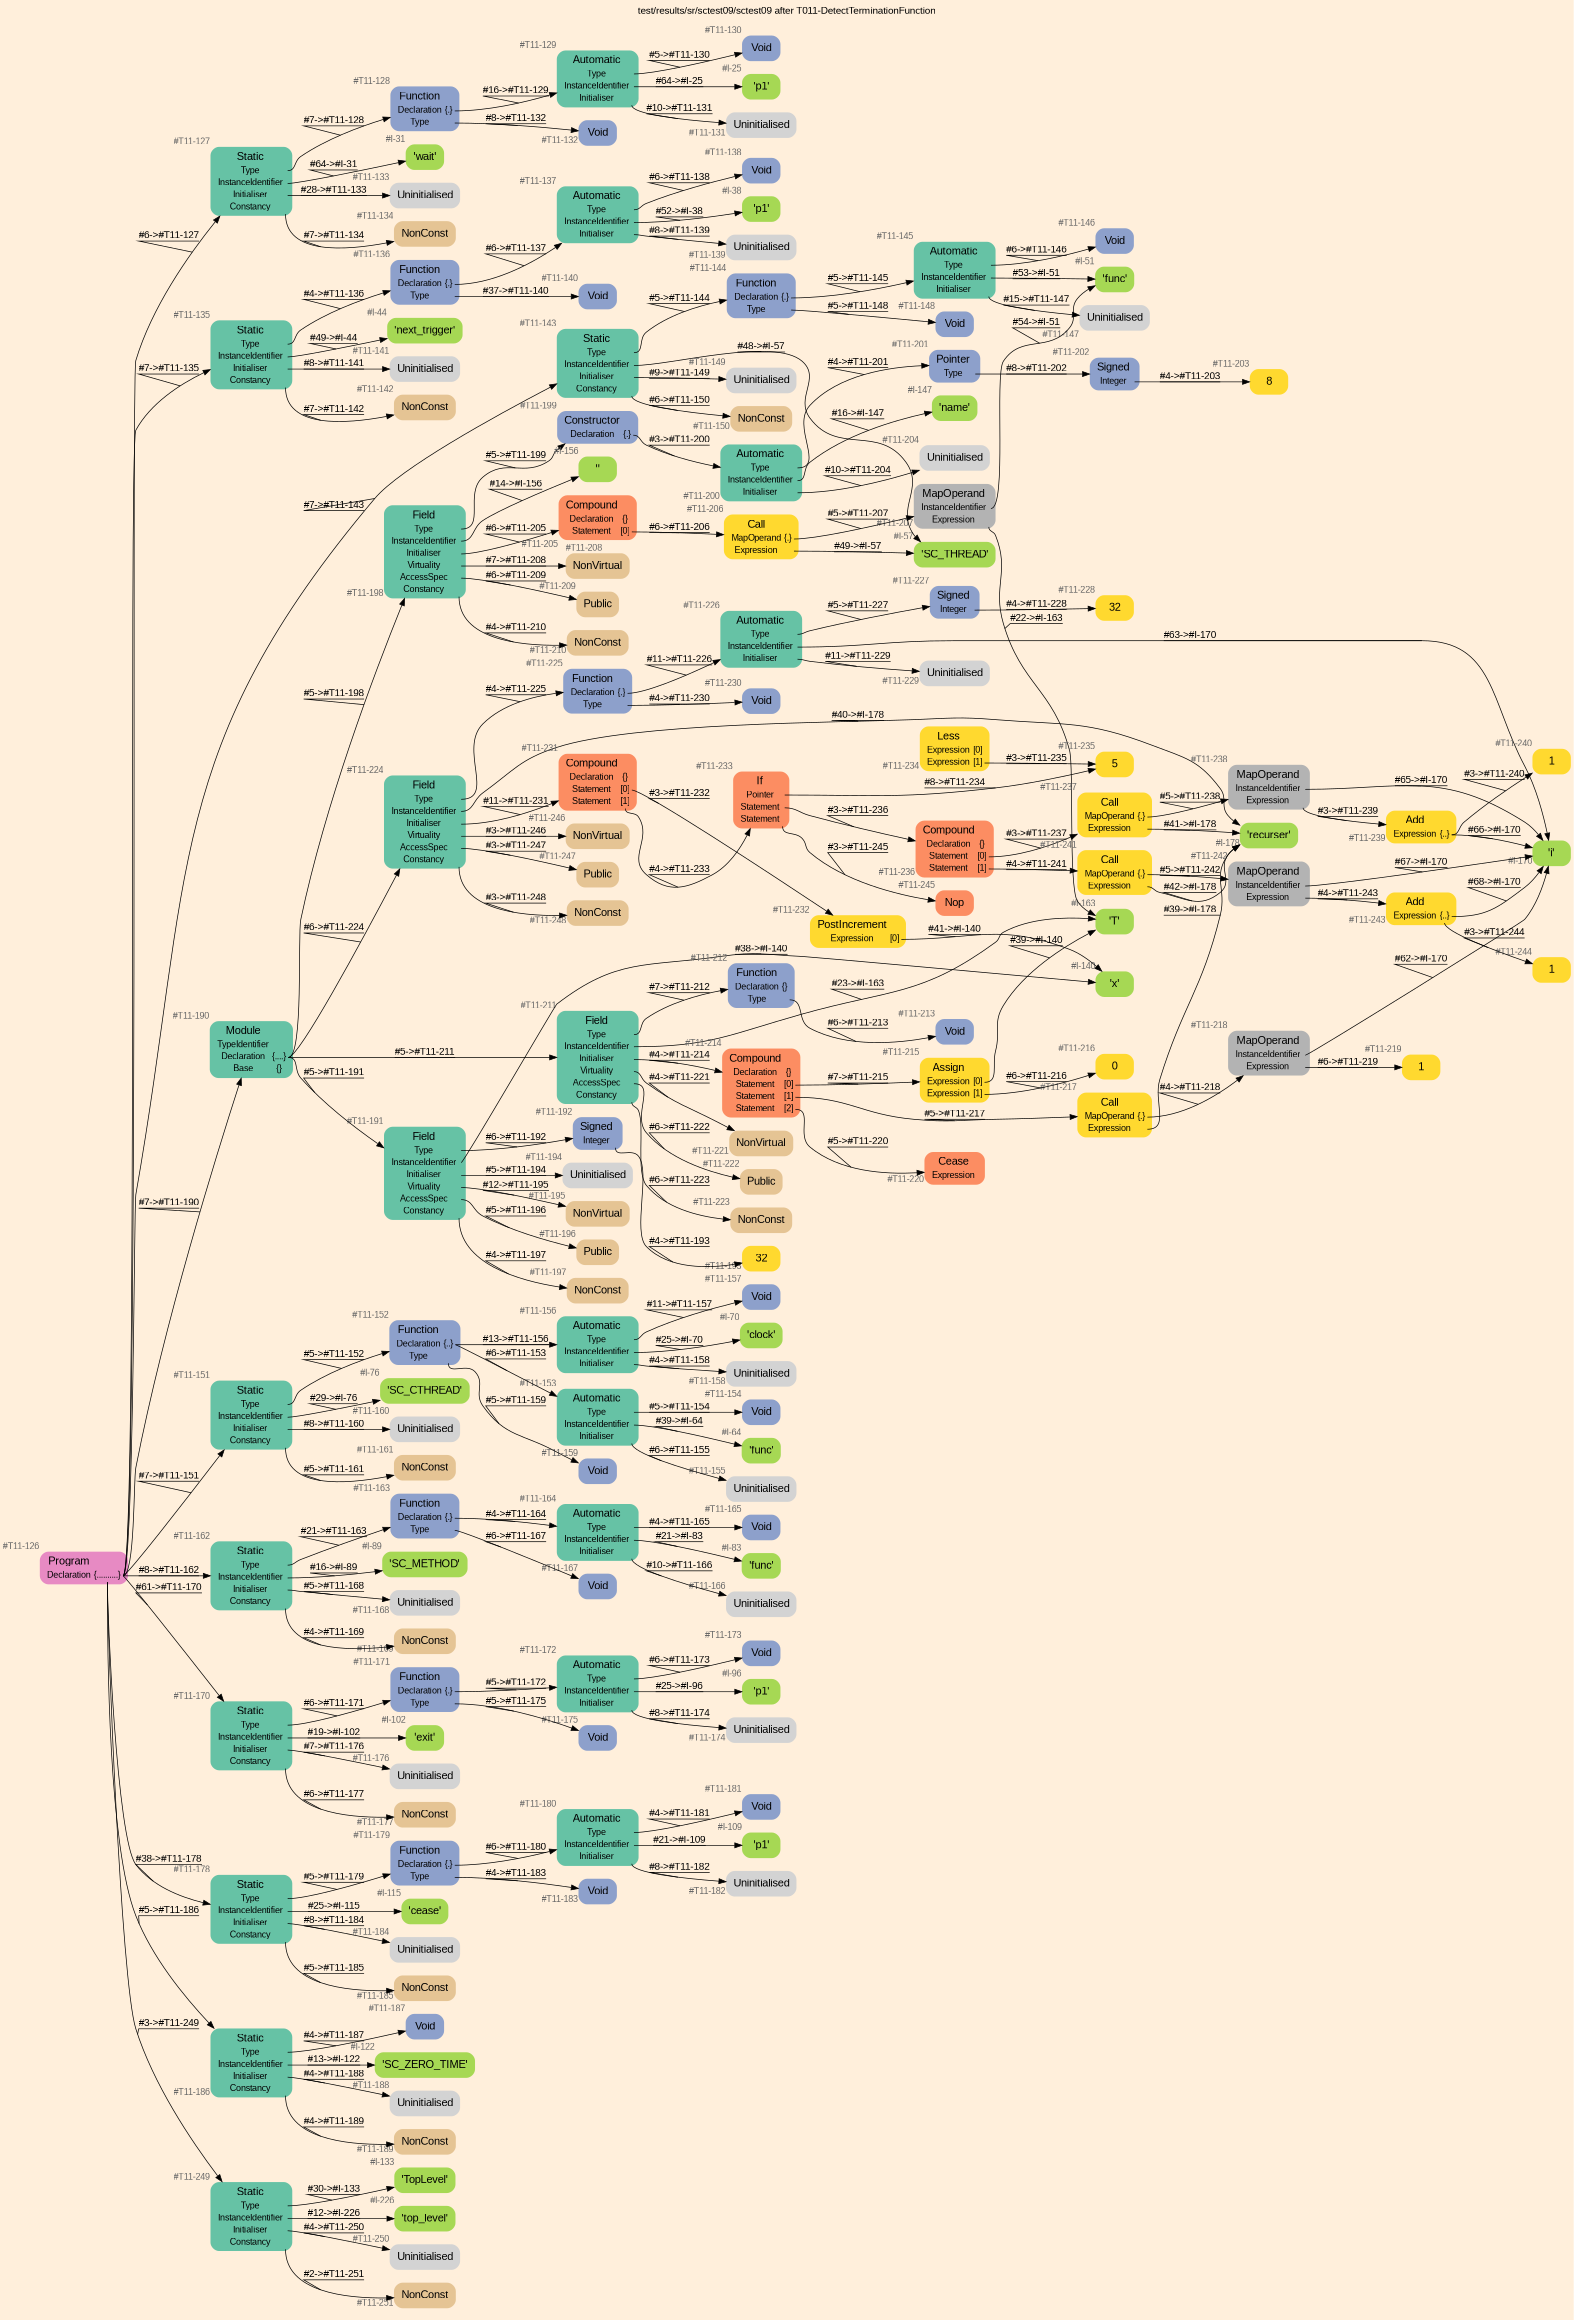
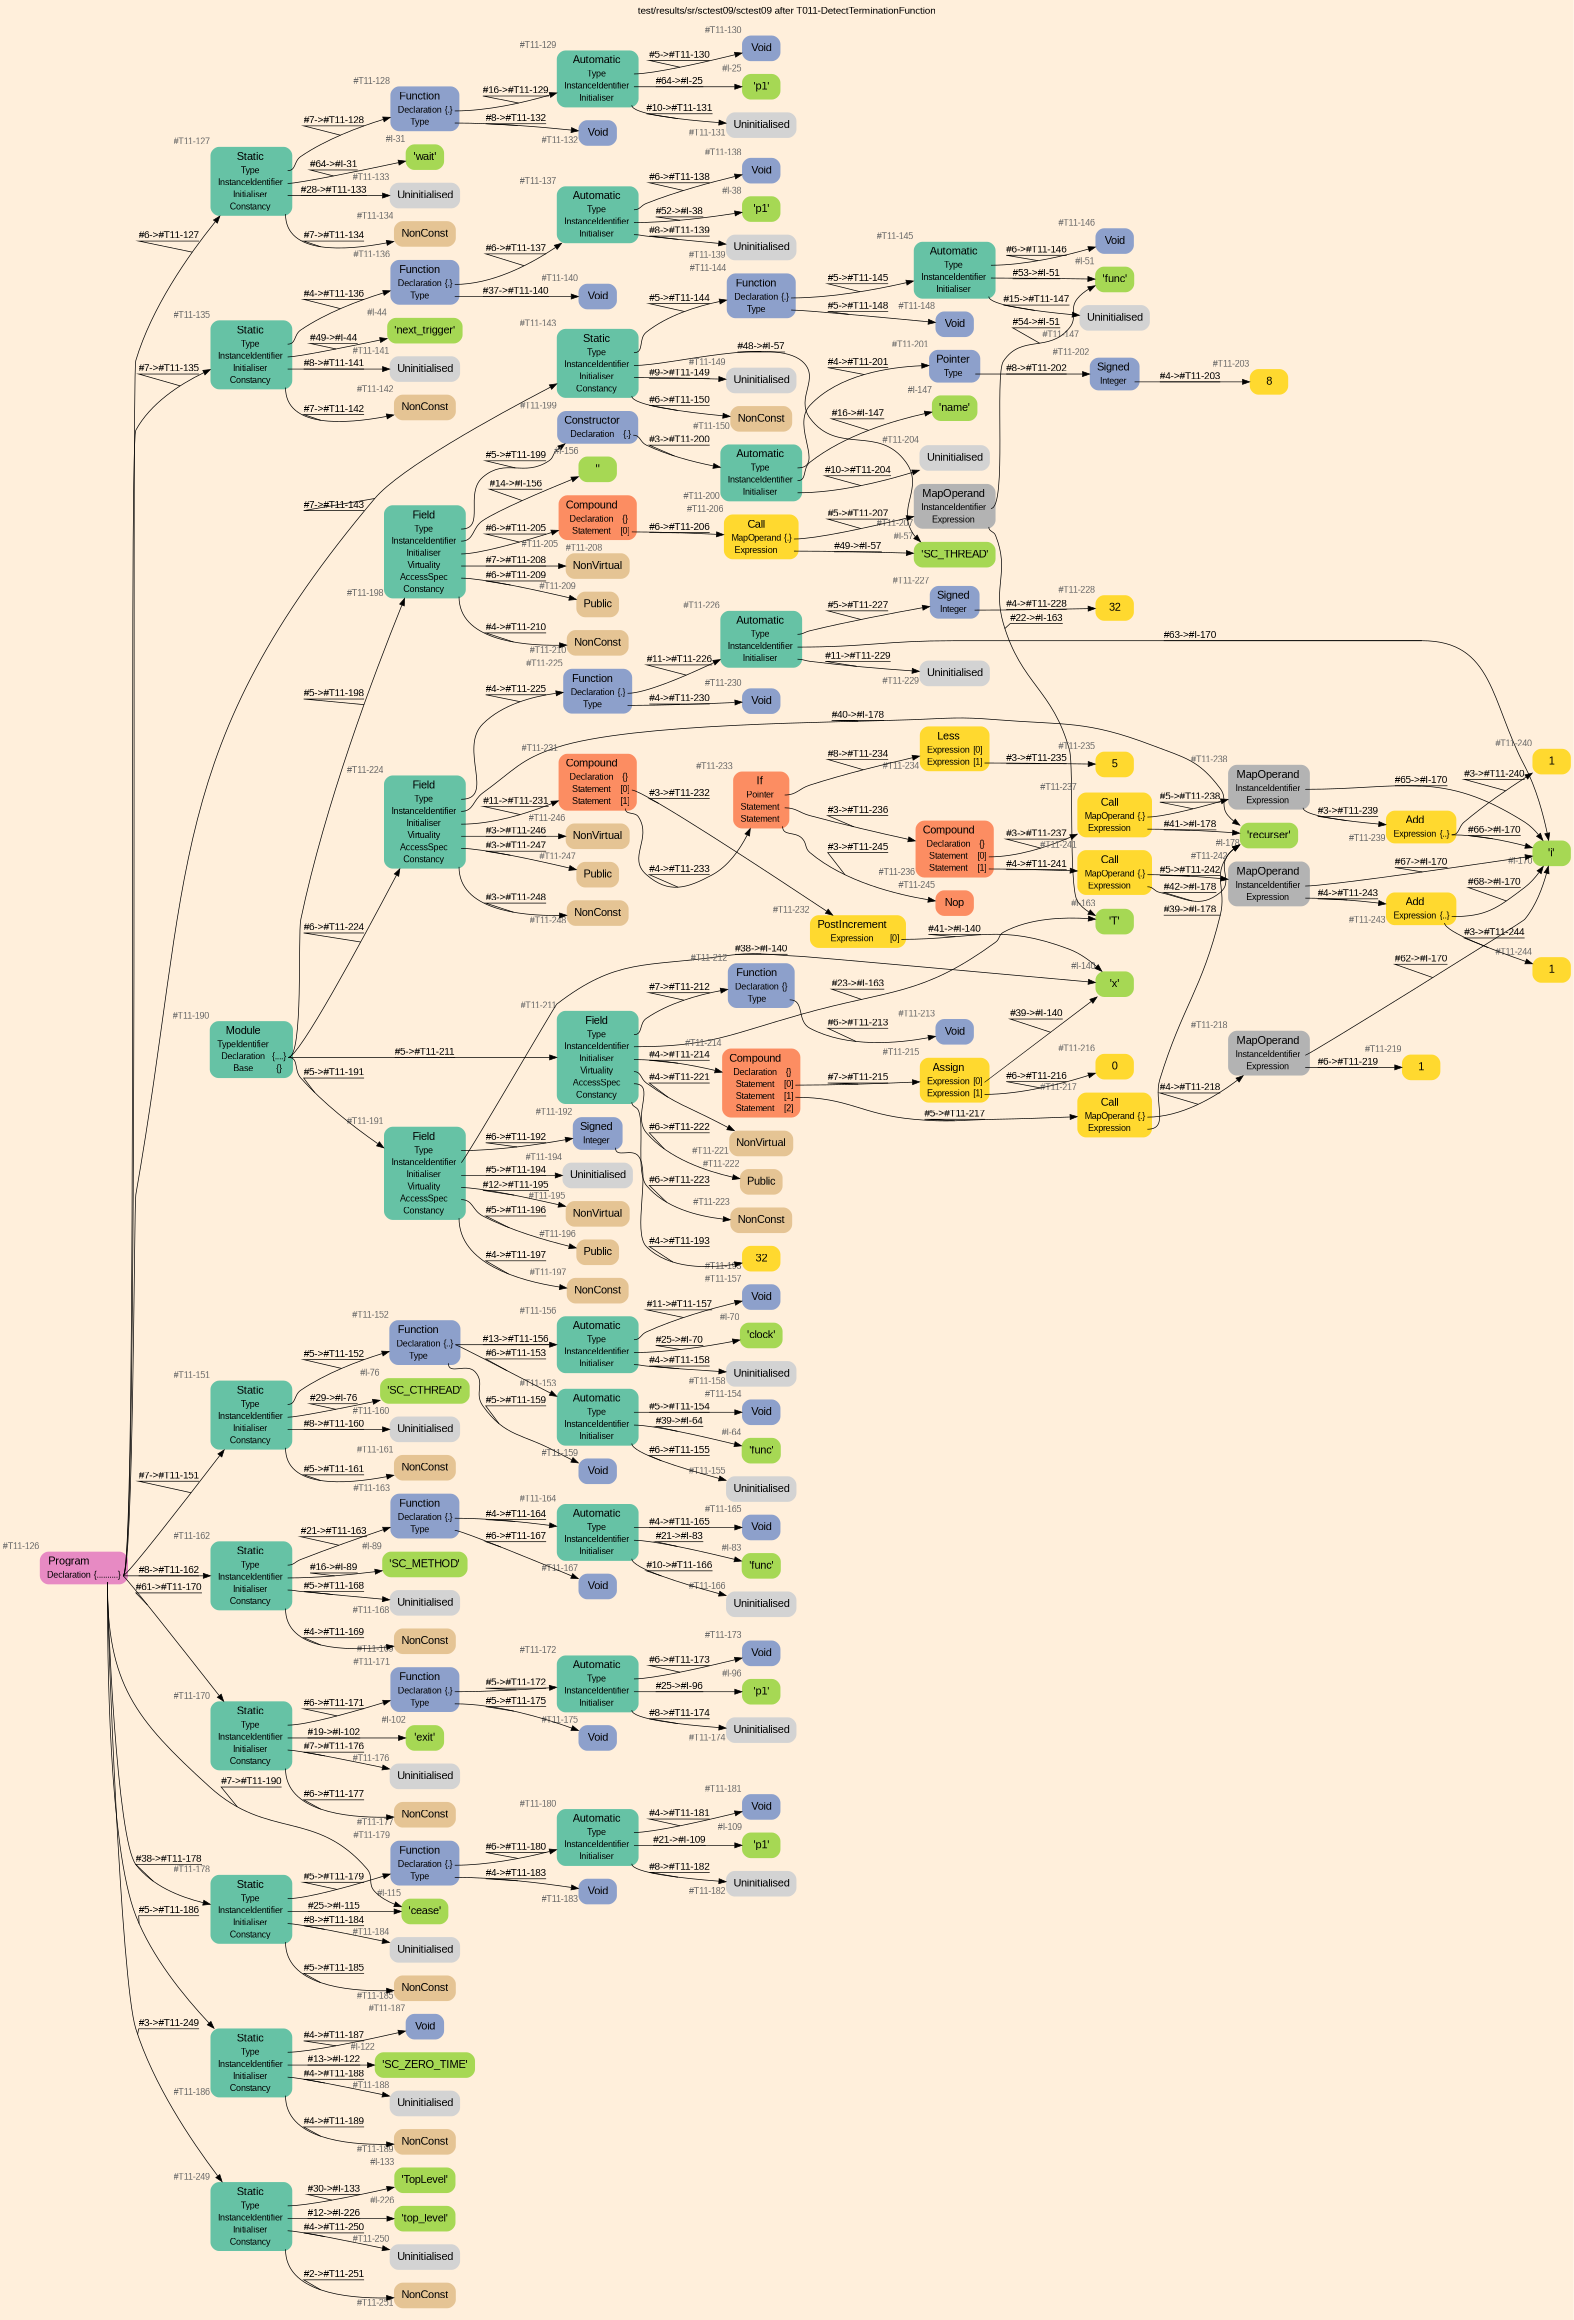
(938, 793) -> (848, 774)
(1012, 994) -> (1038, 1042)
(955, 1168) -> none
(168, 1328) -> (206, 1783)
